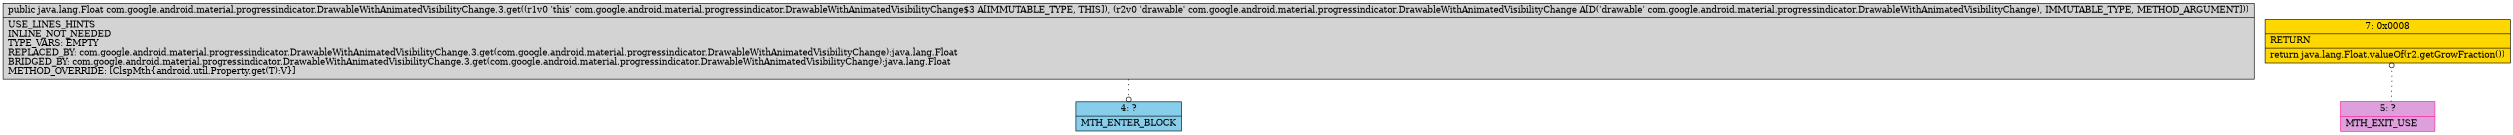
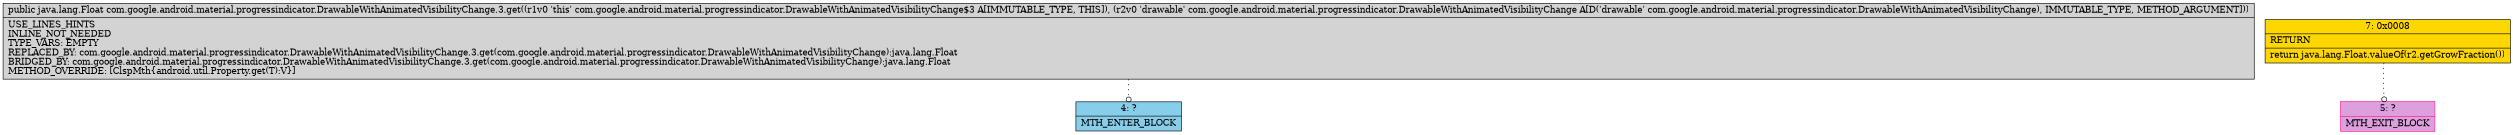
(2392, 85) -> (2384, 80)
(2382, 124) -> (2388, 124)
